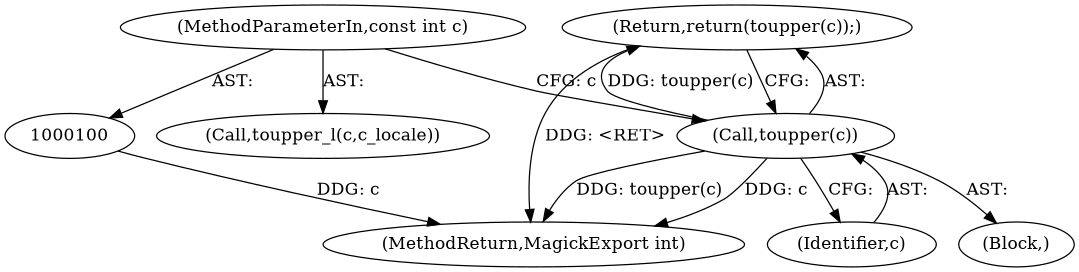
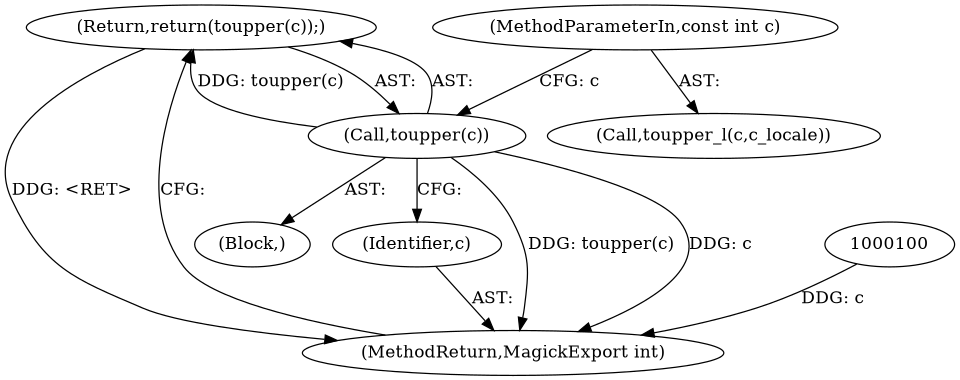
(198, 81) -> none
(790, 82) -> (398, 82)
(887, 188) -> (461, 294)
none -> (184, 268)
